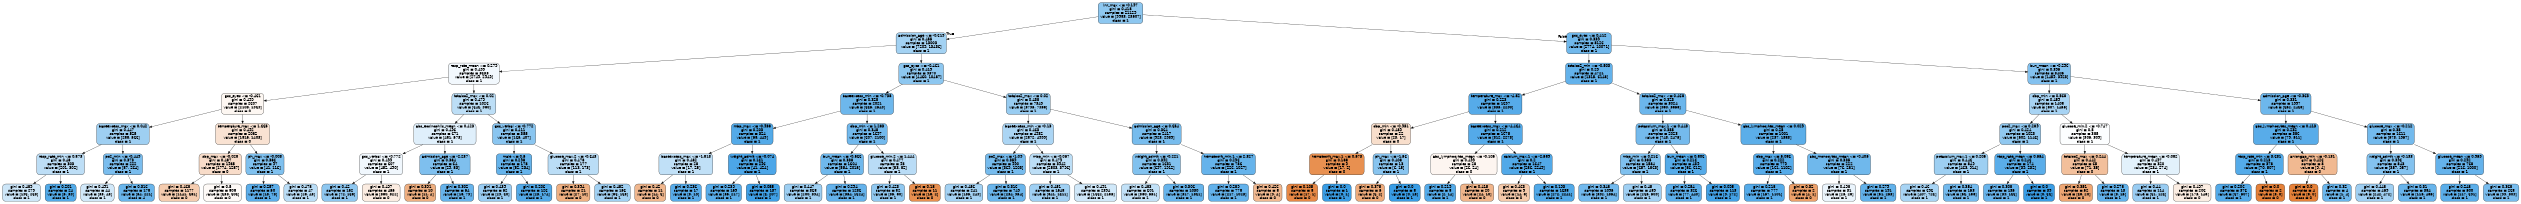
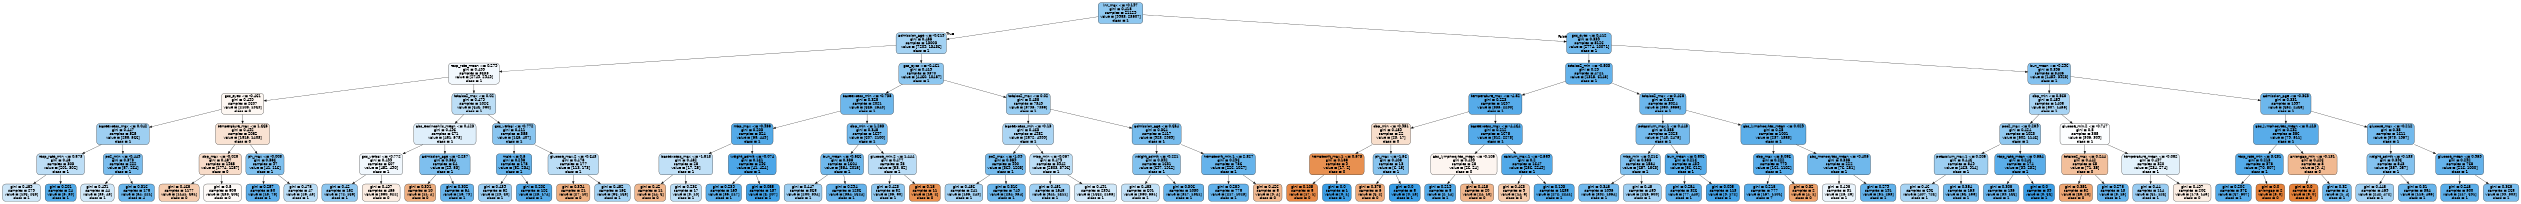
(686, 193) -> (686, 193)
(1764, 193) -> (1764, 193)
(2270, 193) -> (2270, 193)
